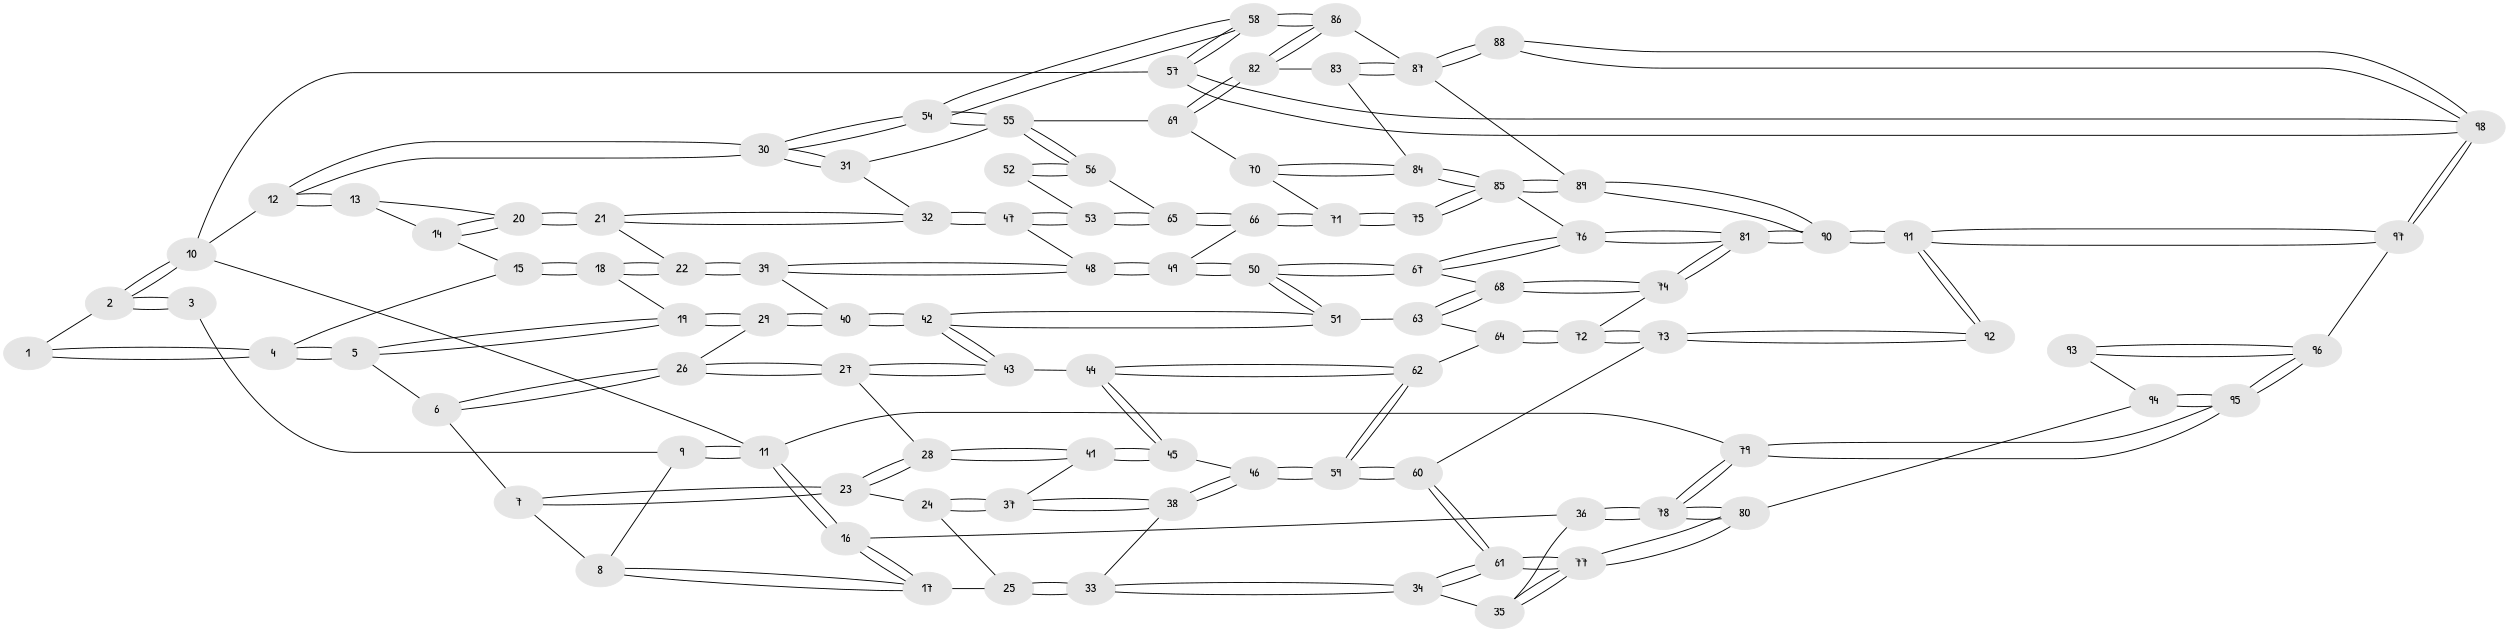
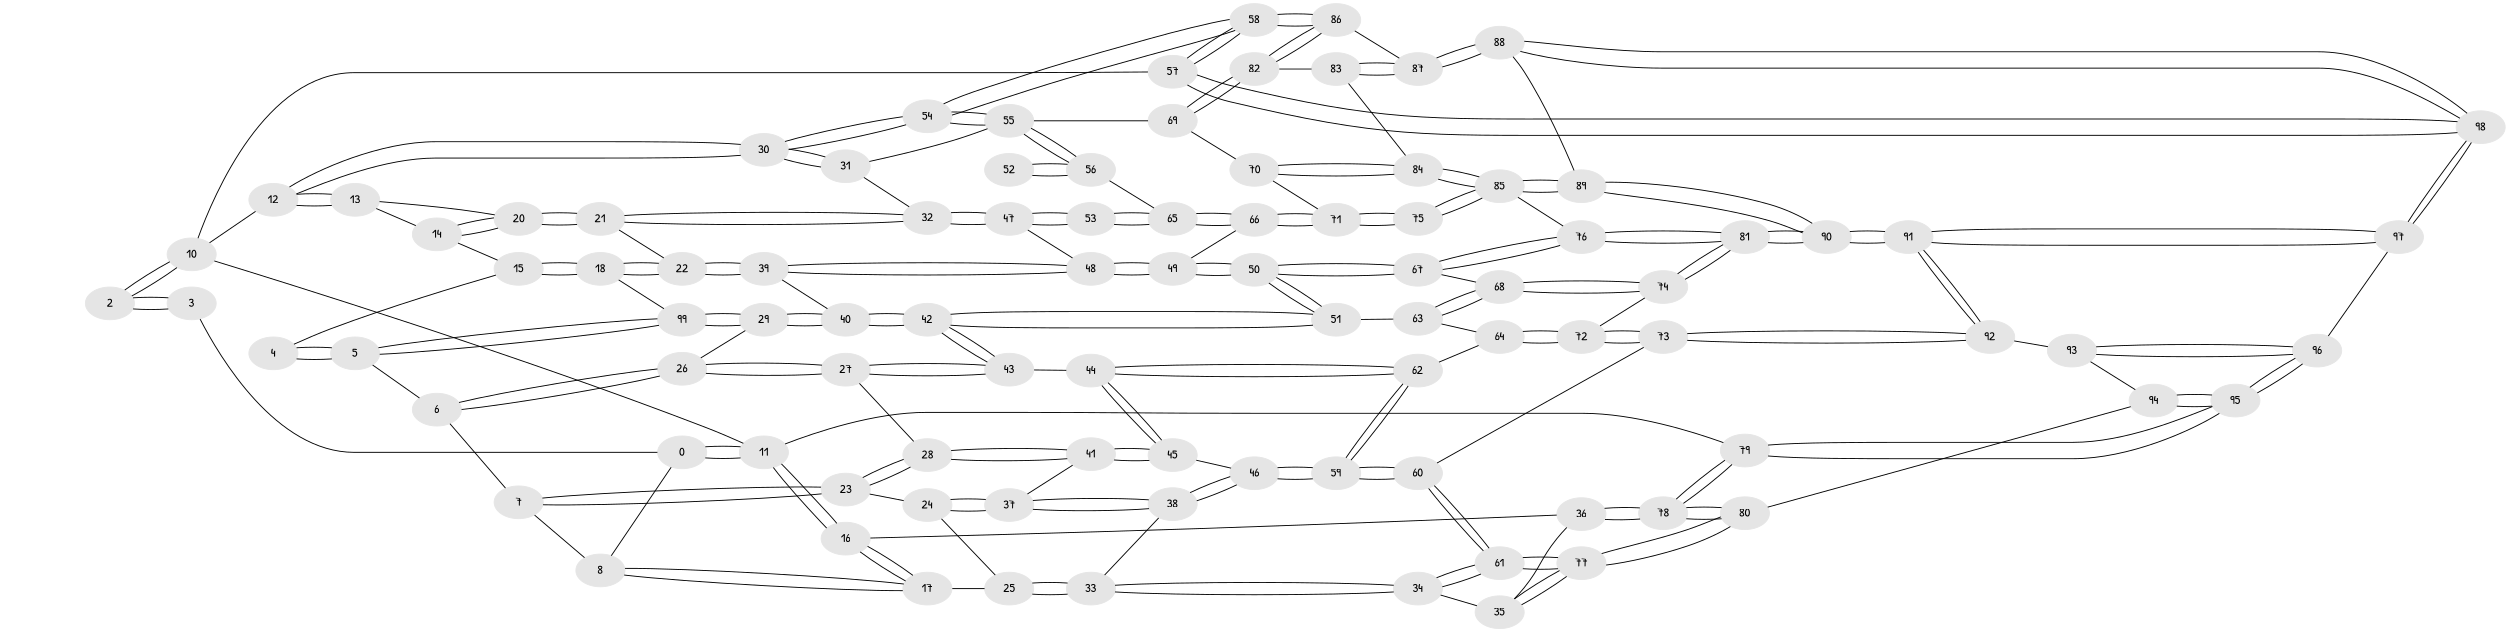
(1500, 128) -> (1547, 112)
(1050, 194) -> none
(682, 320) -> (682, 320)
none -> (2031, 344)
(28, 353) -> none
(682, 452) -> (682, 452)
